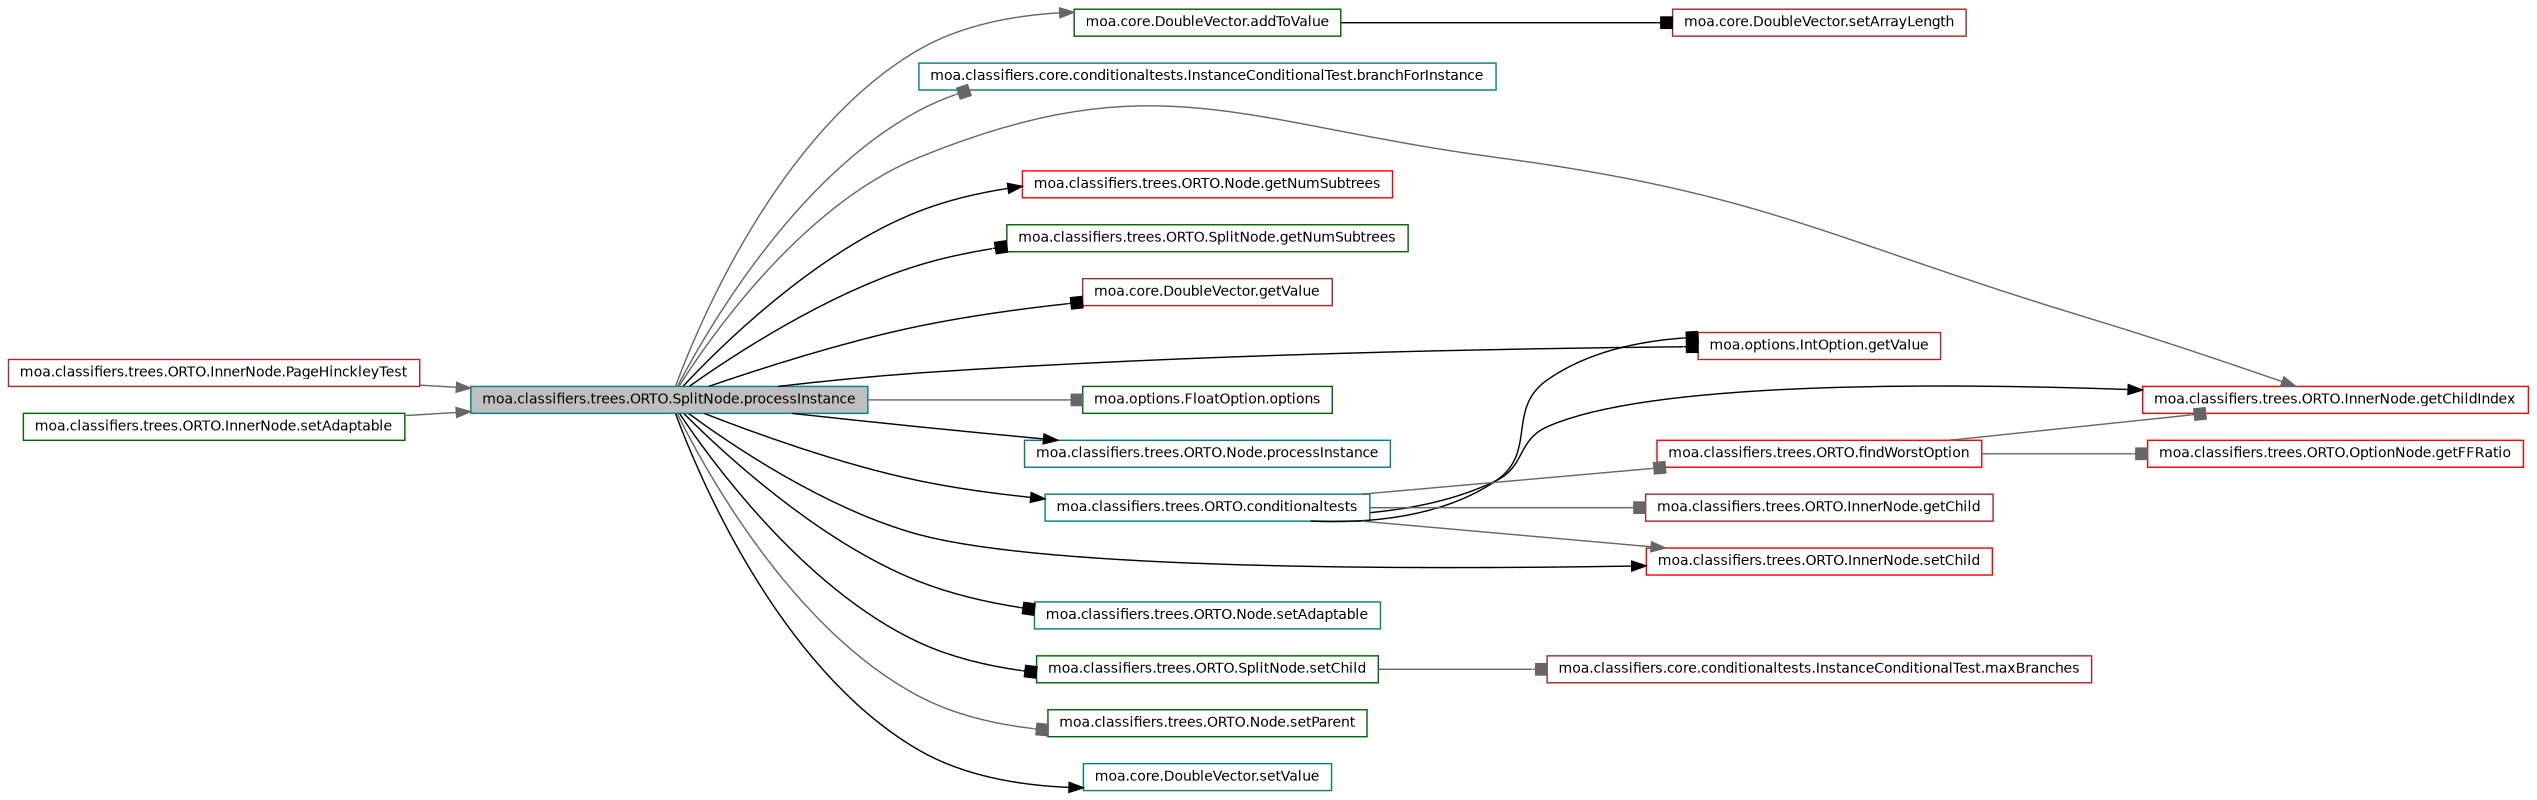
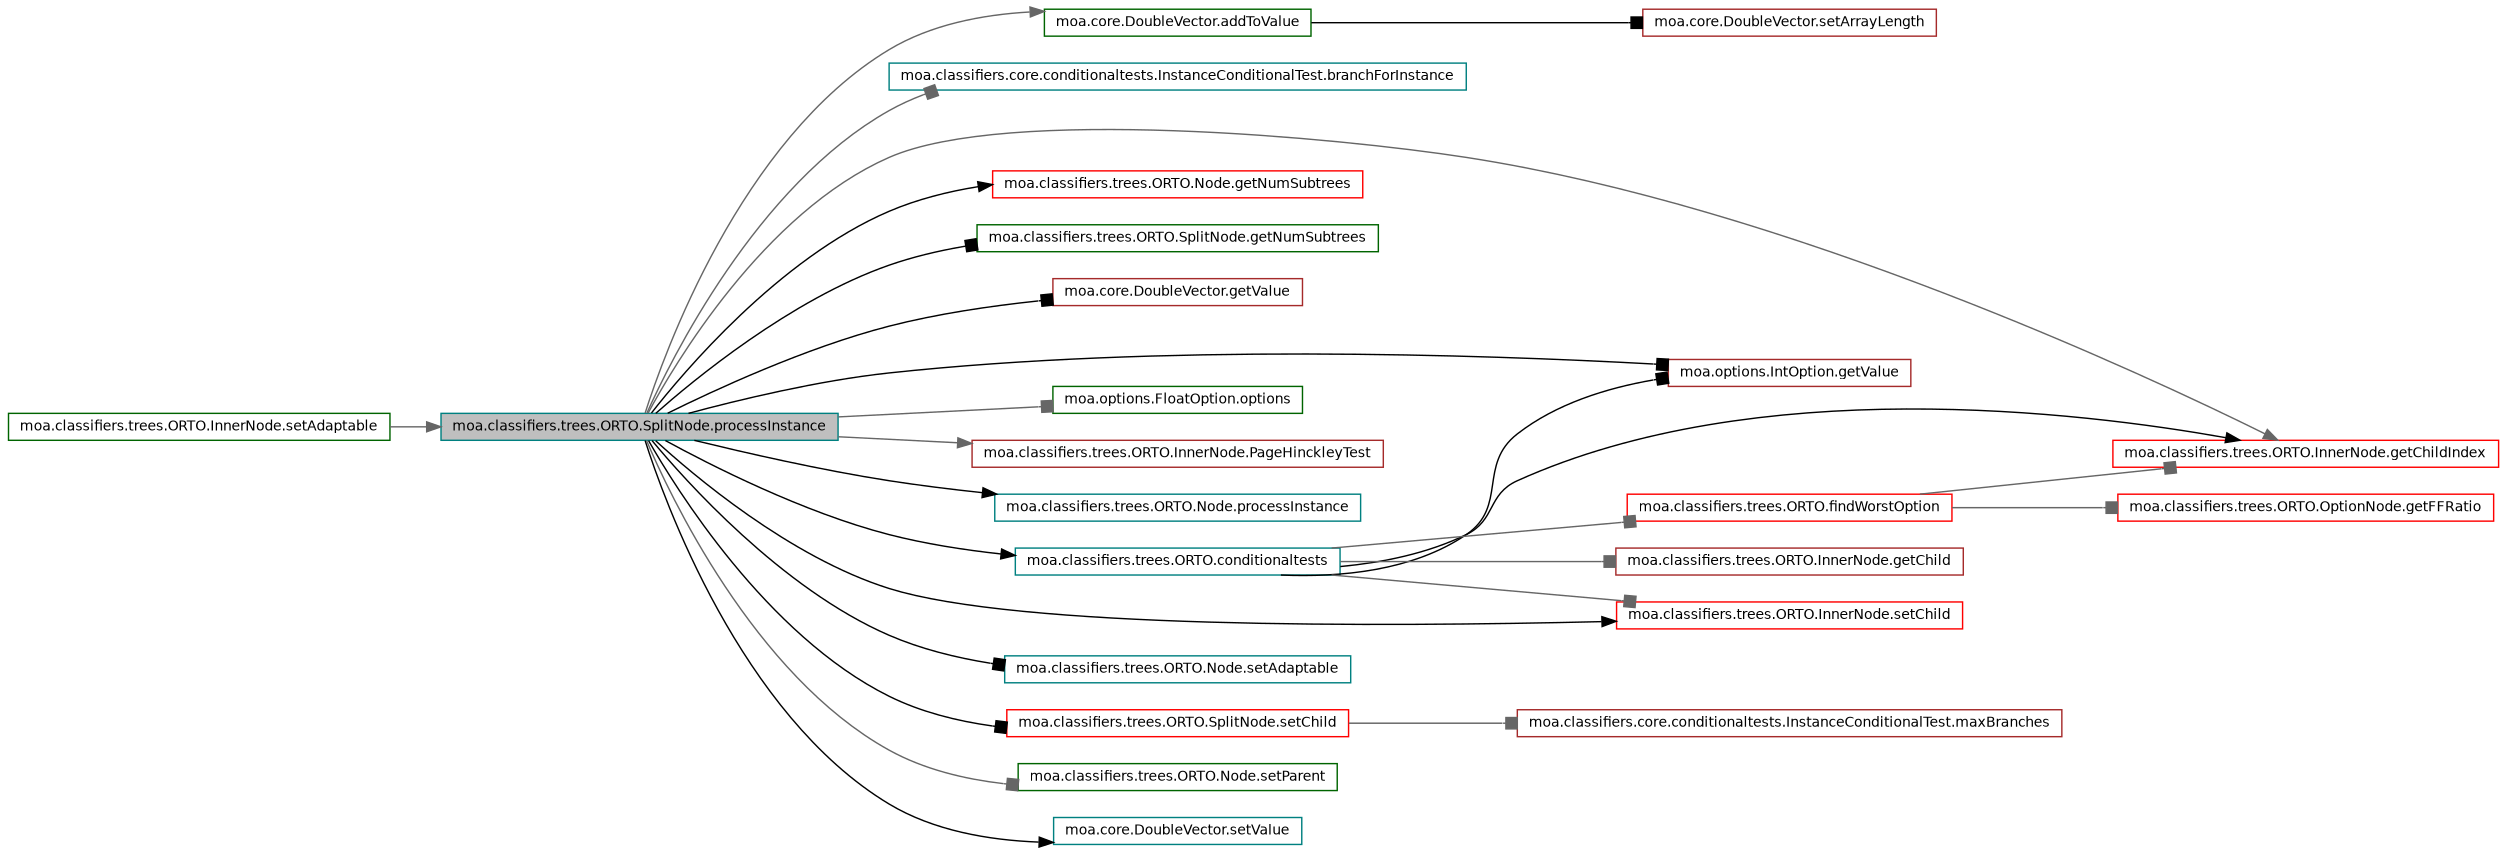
(438, 386) -> (898, 440)
(1506, 534) -> (1476, 588)
(1207, 669) -> (1178, 723)
